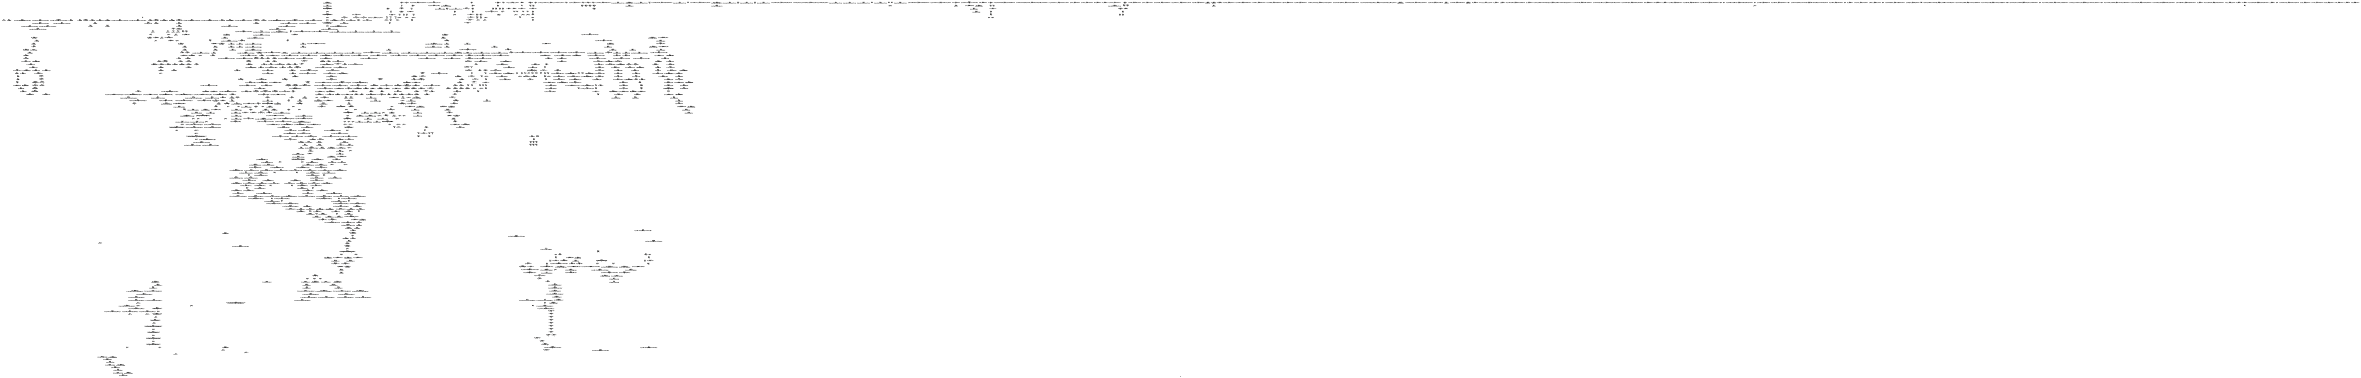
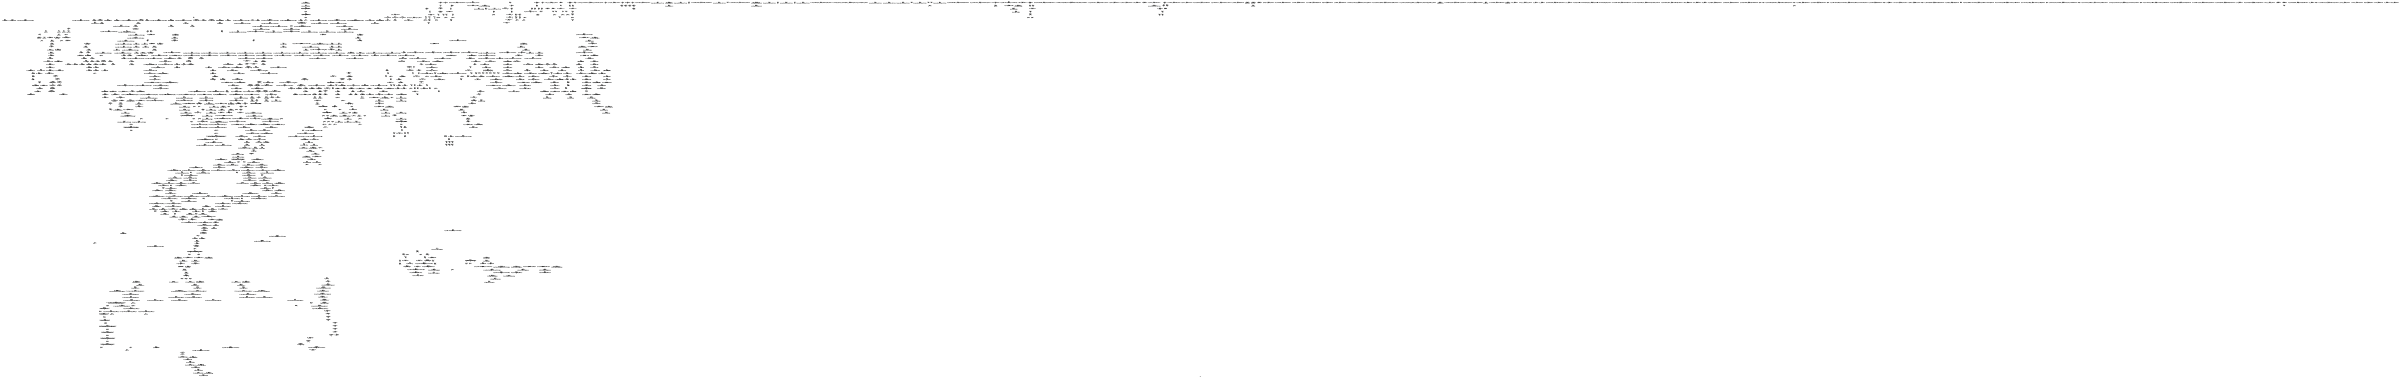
none -> (415, 88)
